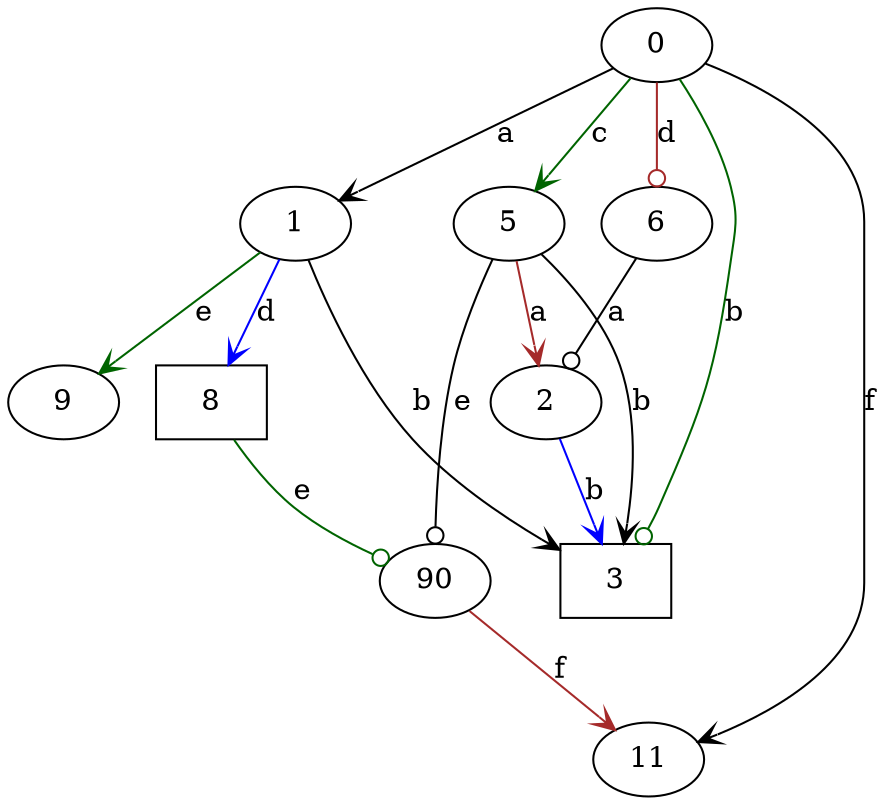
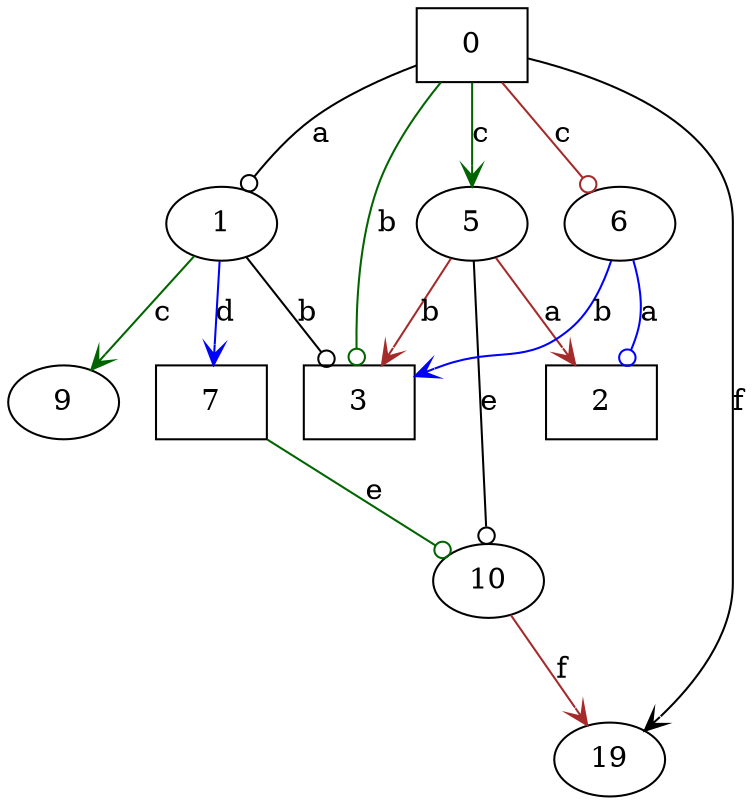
(657, 45) -> (472, 45)
(486, 130) -> (327, 109)
(667, 134) -> (562, 134)
(606, 306) -> (641, 306)
(204, 313) -> (162, 313)
(623, 376) -> (422, 303)
(211, 402) -> (211, 402)
(546, 402) -> (601, 402)
(398, 422) -> (284, 304)
(577, 482) -> (544, 346)
(435, 581) -> (489, 581)
(649, 760) -> (610, 760)
